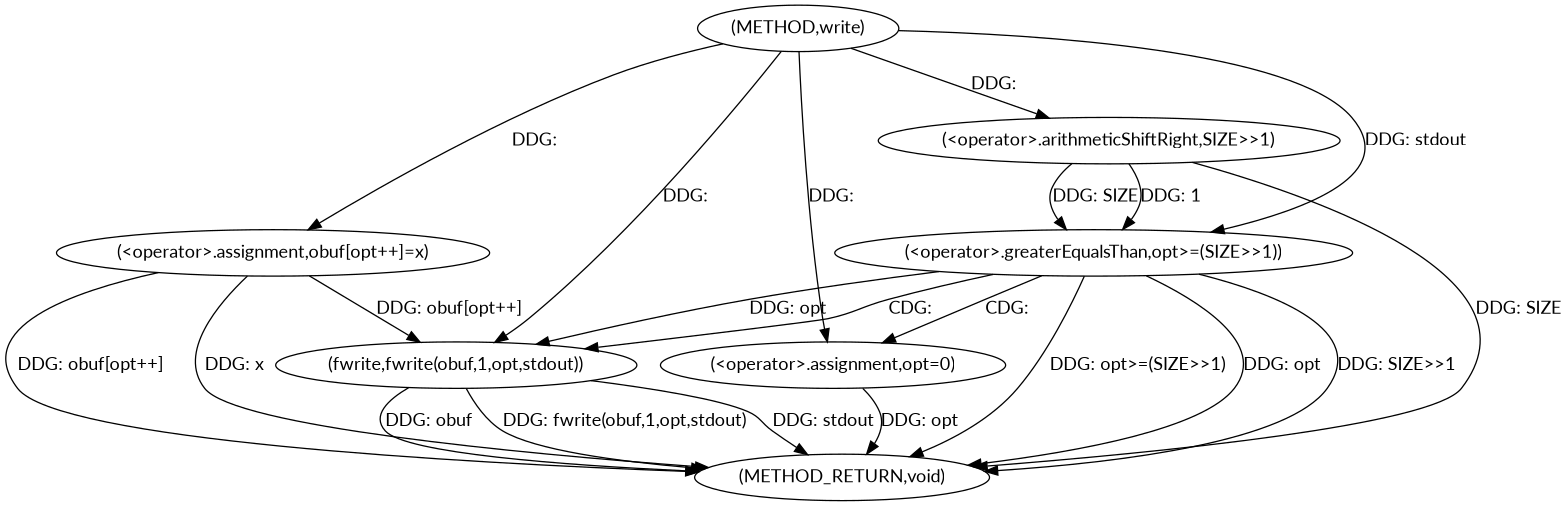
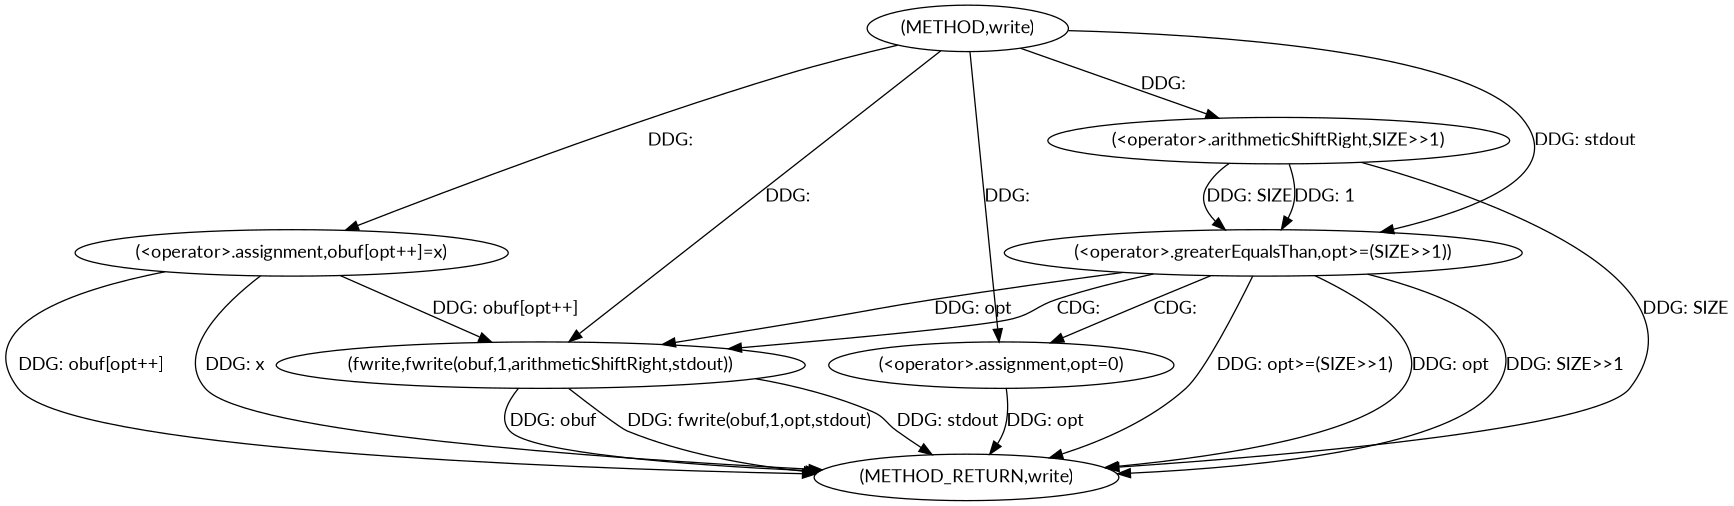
(456, 365) -> (541, 365)
(842, 477) -> (966, 477)
